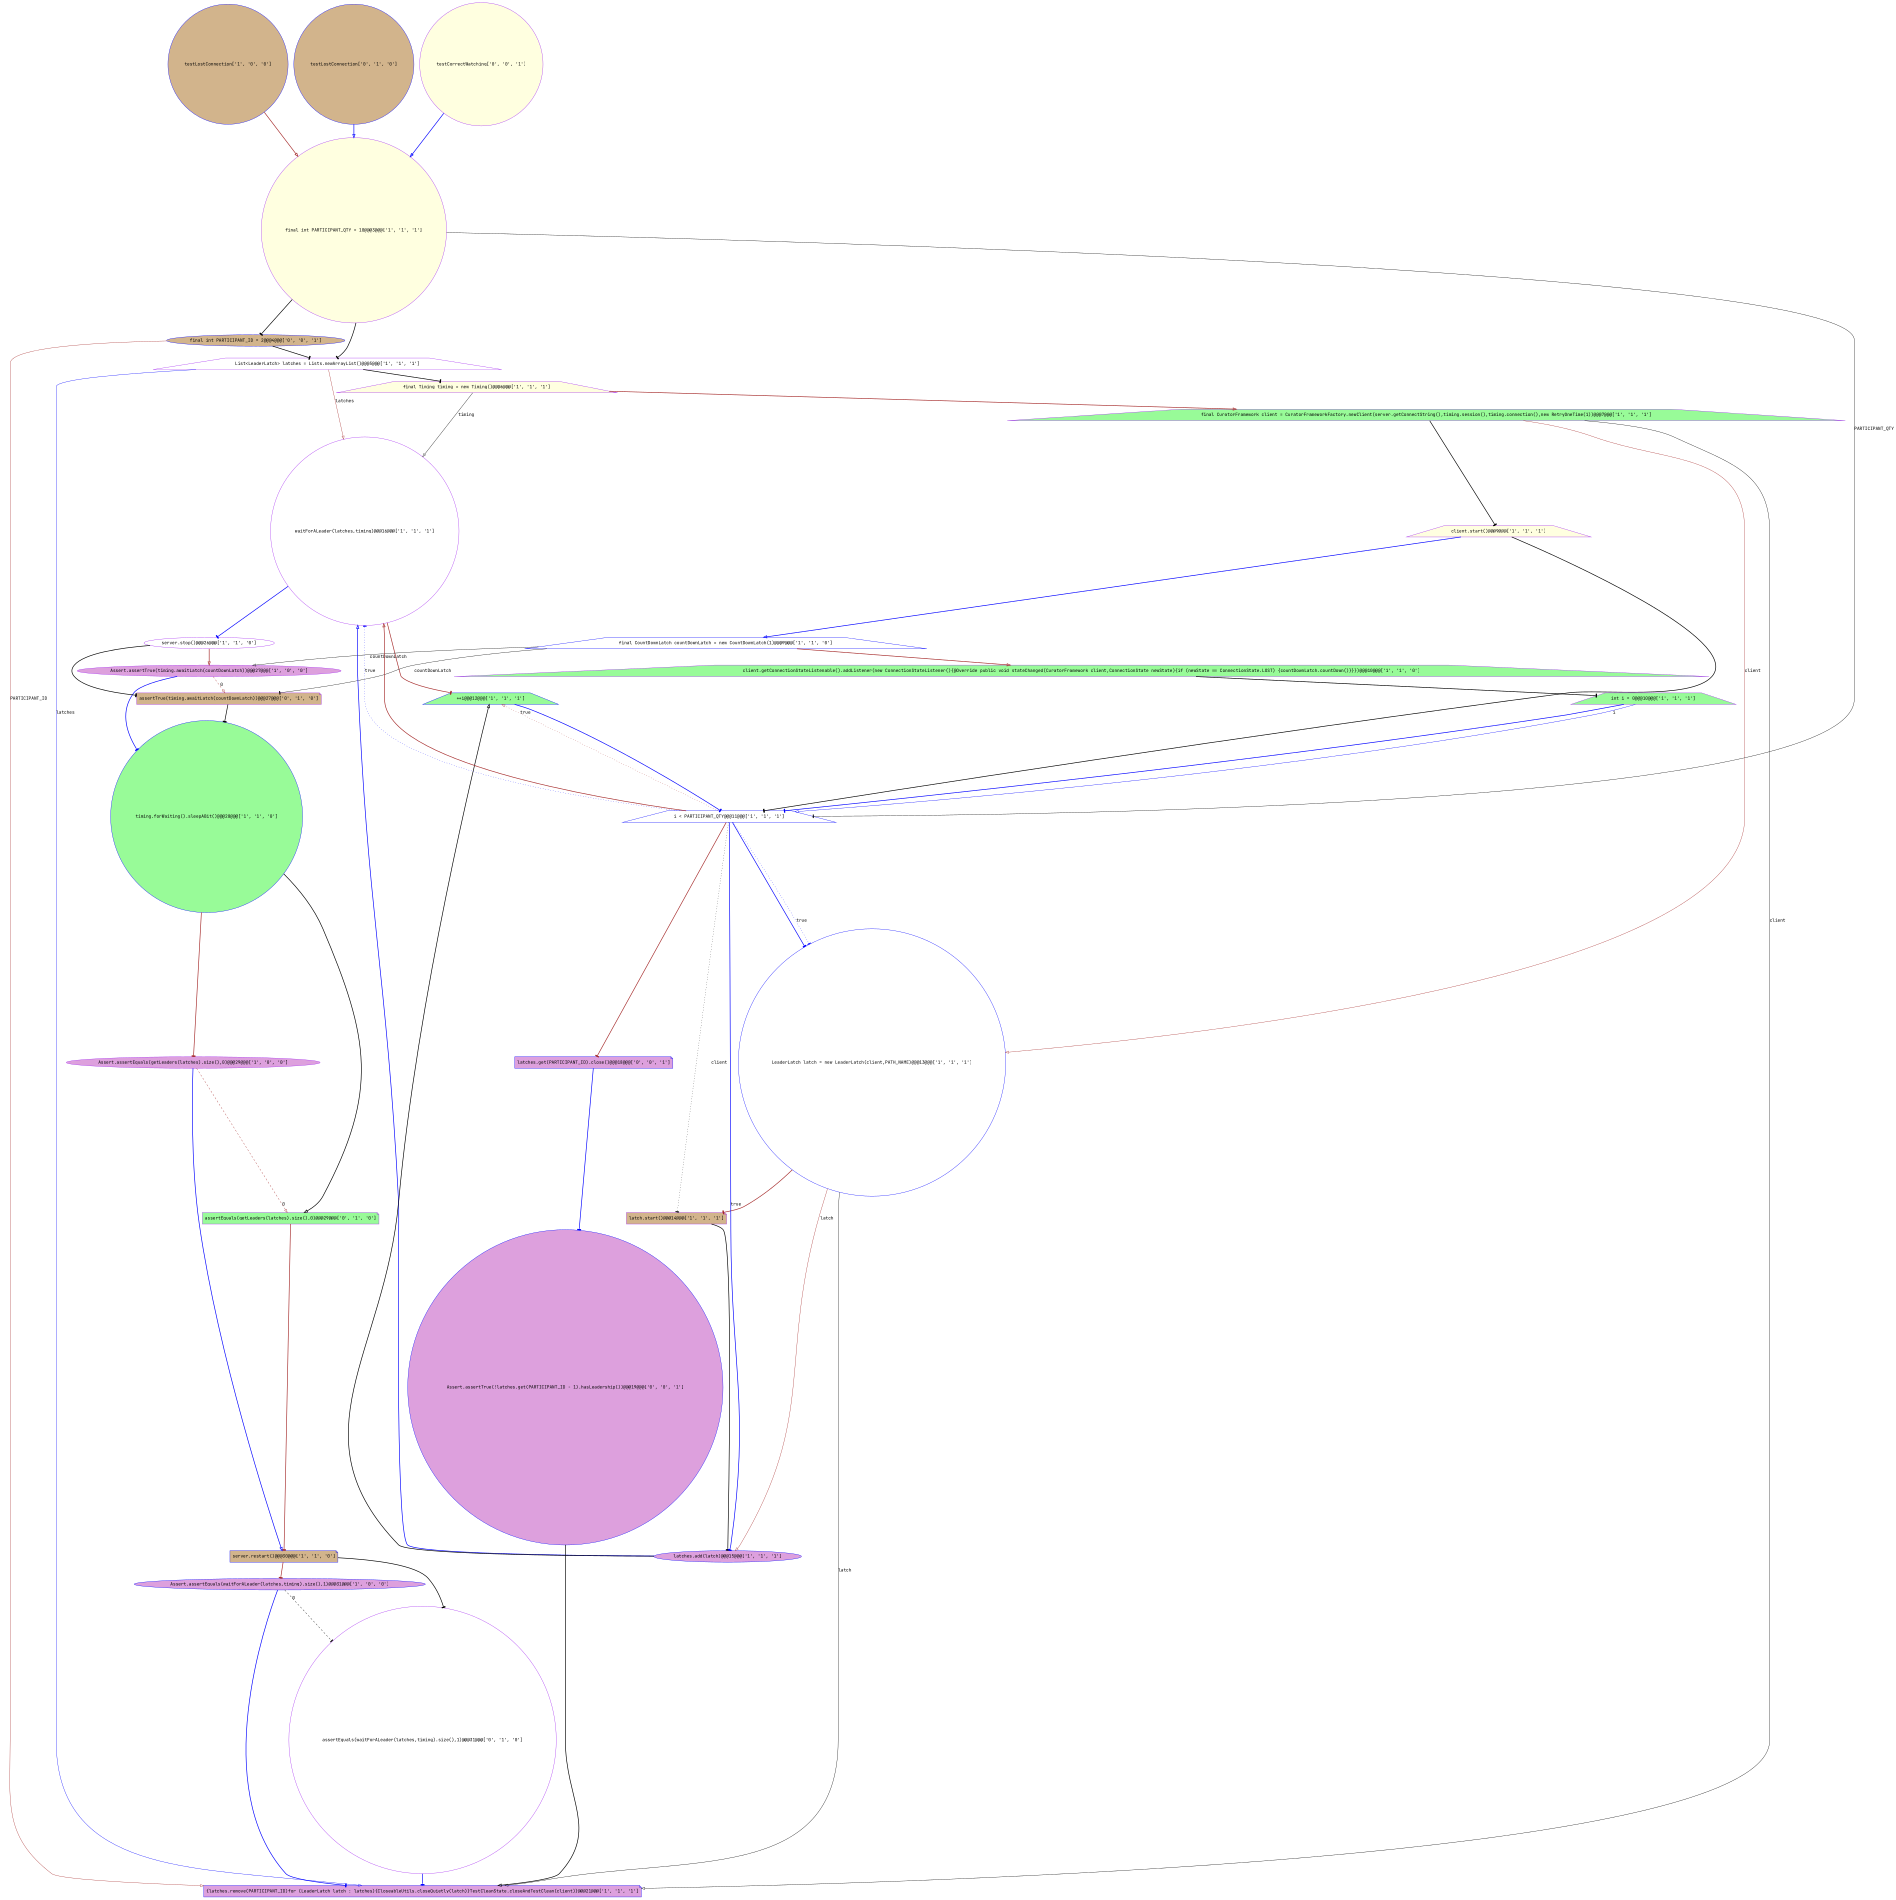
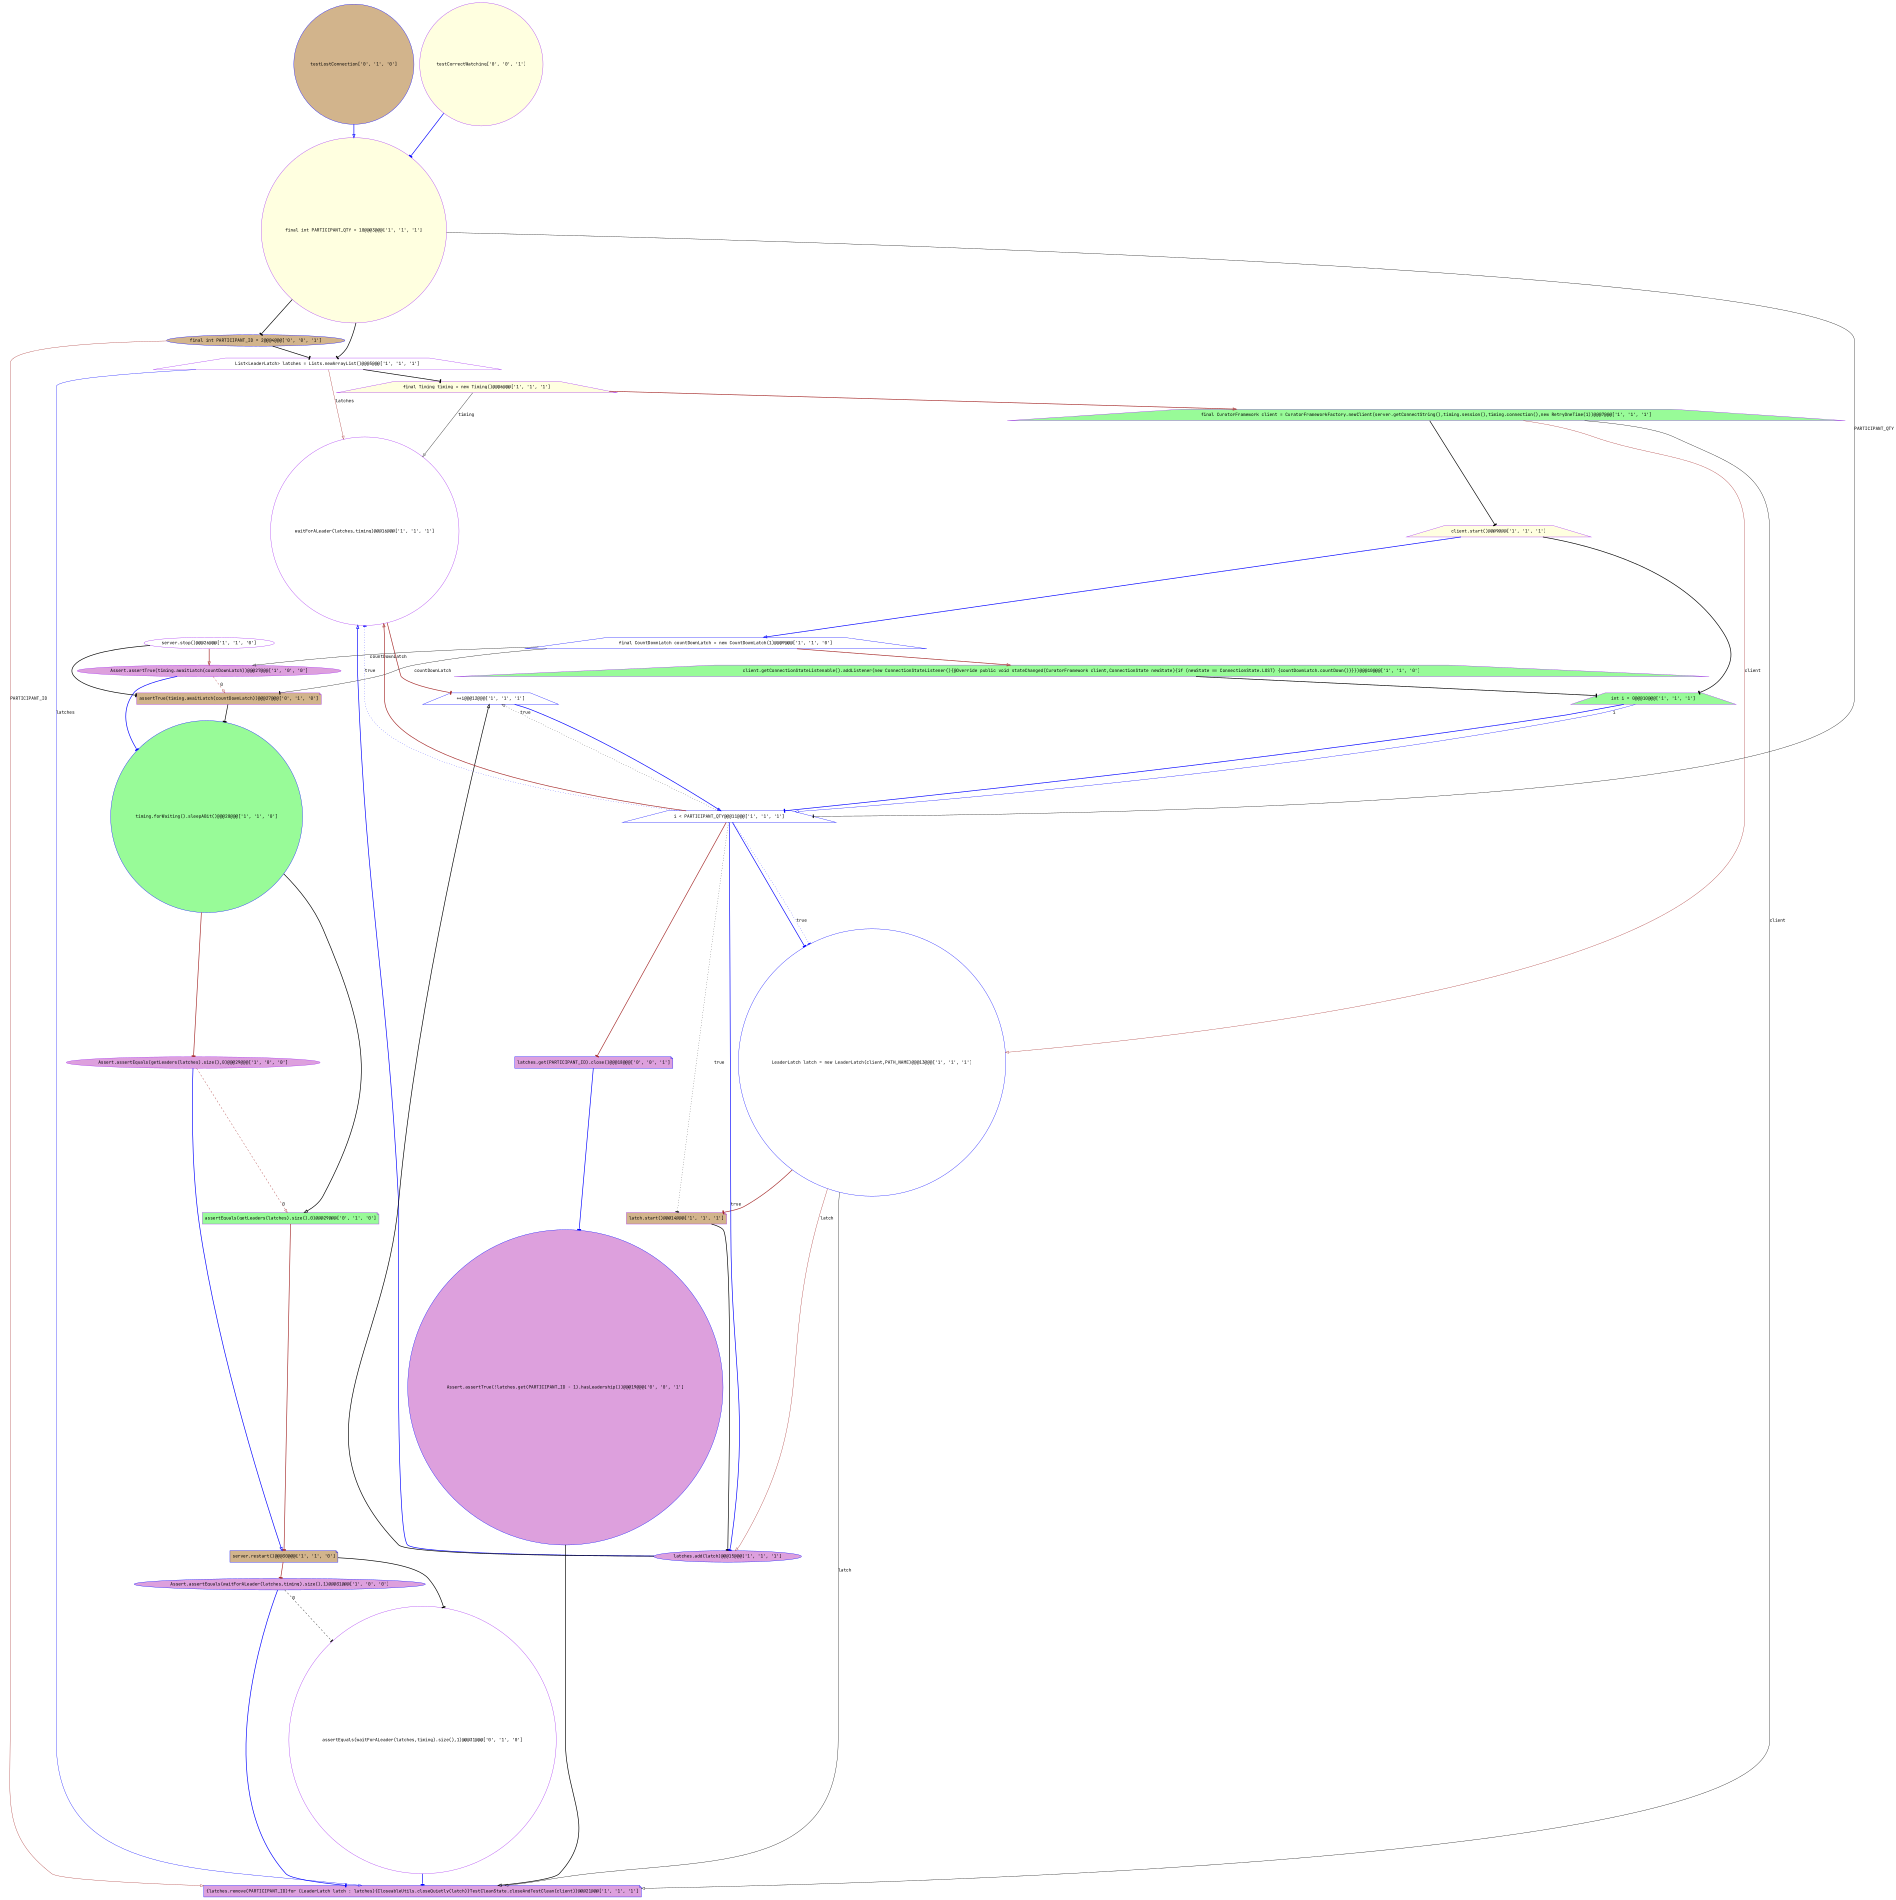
(228, 64) -> none
(428, 134) -> (428, 134)
(253, 611) -> none
(491, 699) -> (491, 699)
(1366, 720) -> (1676, 586)
(620, 752) -> (620, 752)
(611, 758) -> (611, 758)
(719, 1063) -> (719, 1063)
